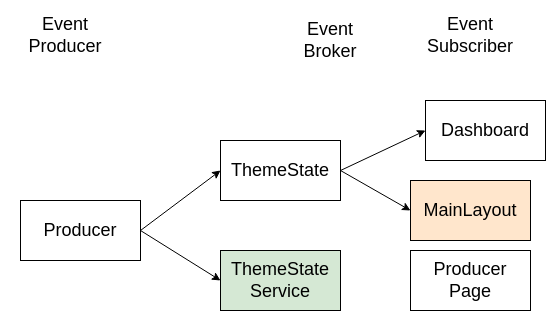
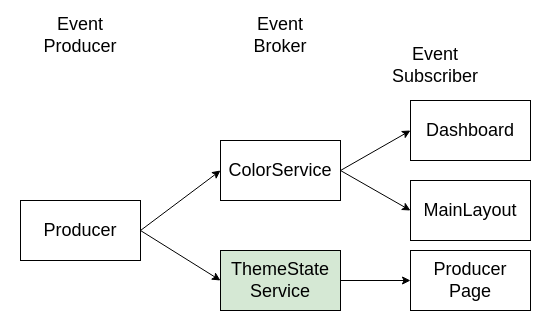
(66, 36) -> (81, 36)
(471, 36) -> (436, 66)
(331, 41) -> (281, 36)
(486, 131) -> (471, 131)
(281, 171) -> (281, 171)
(471, 211) -> (471, 211)
none -> (372, 281)
